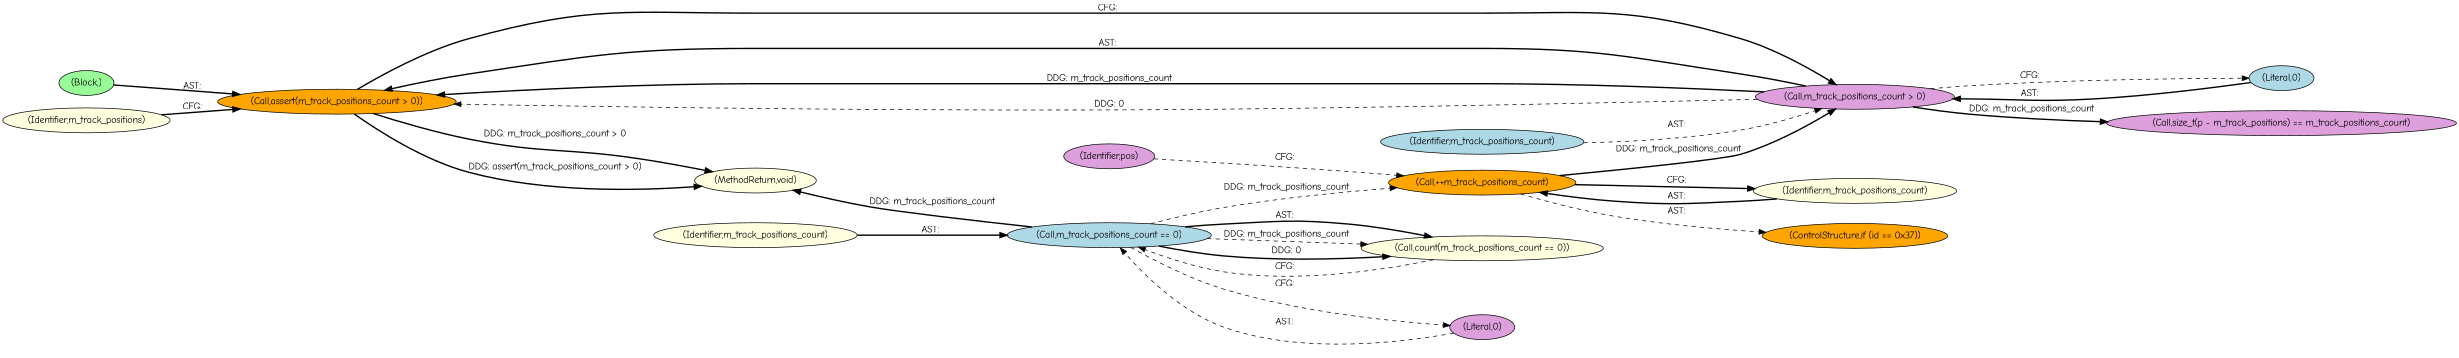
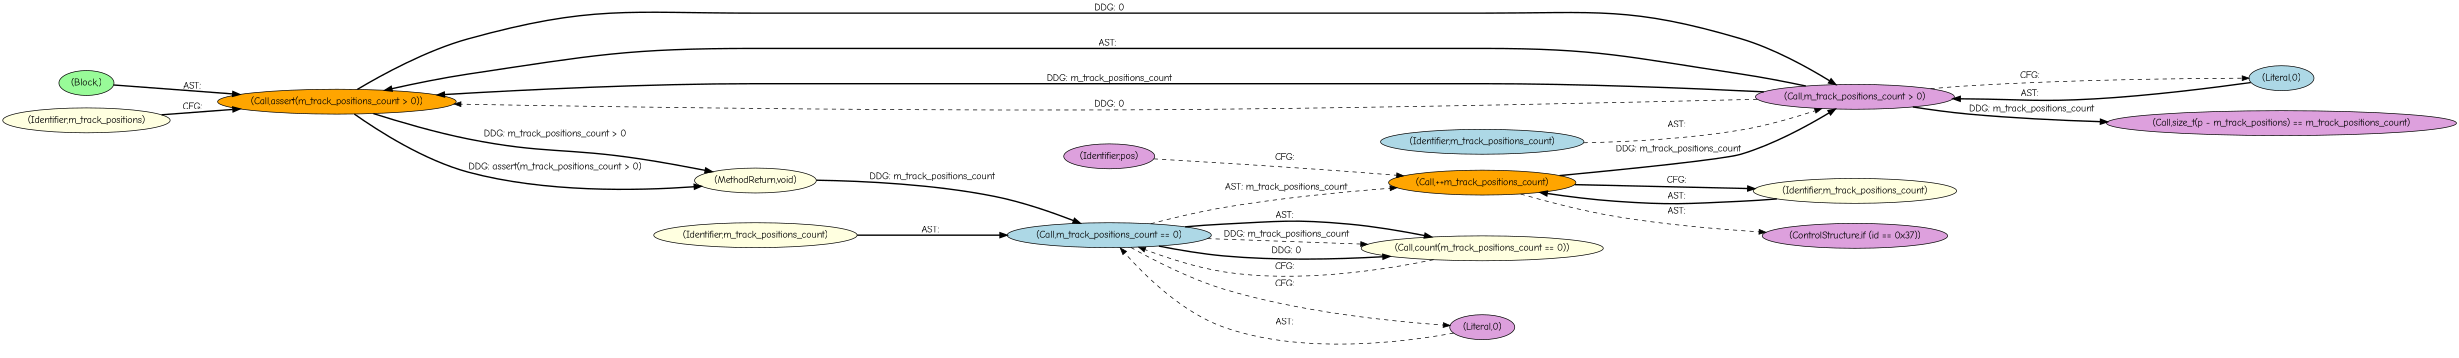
(1109, 8) -> (1109, 8)
(1286, 187) -> (1286, 187)
(916, 213) -> (947, 189)
(1855, 236) -> (1855, 236)
